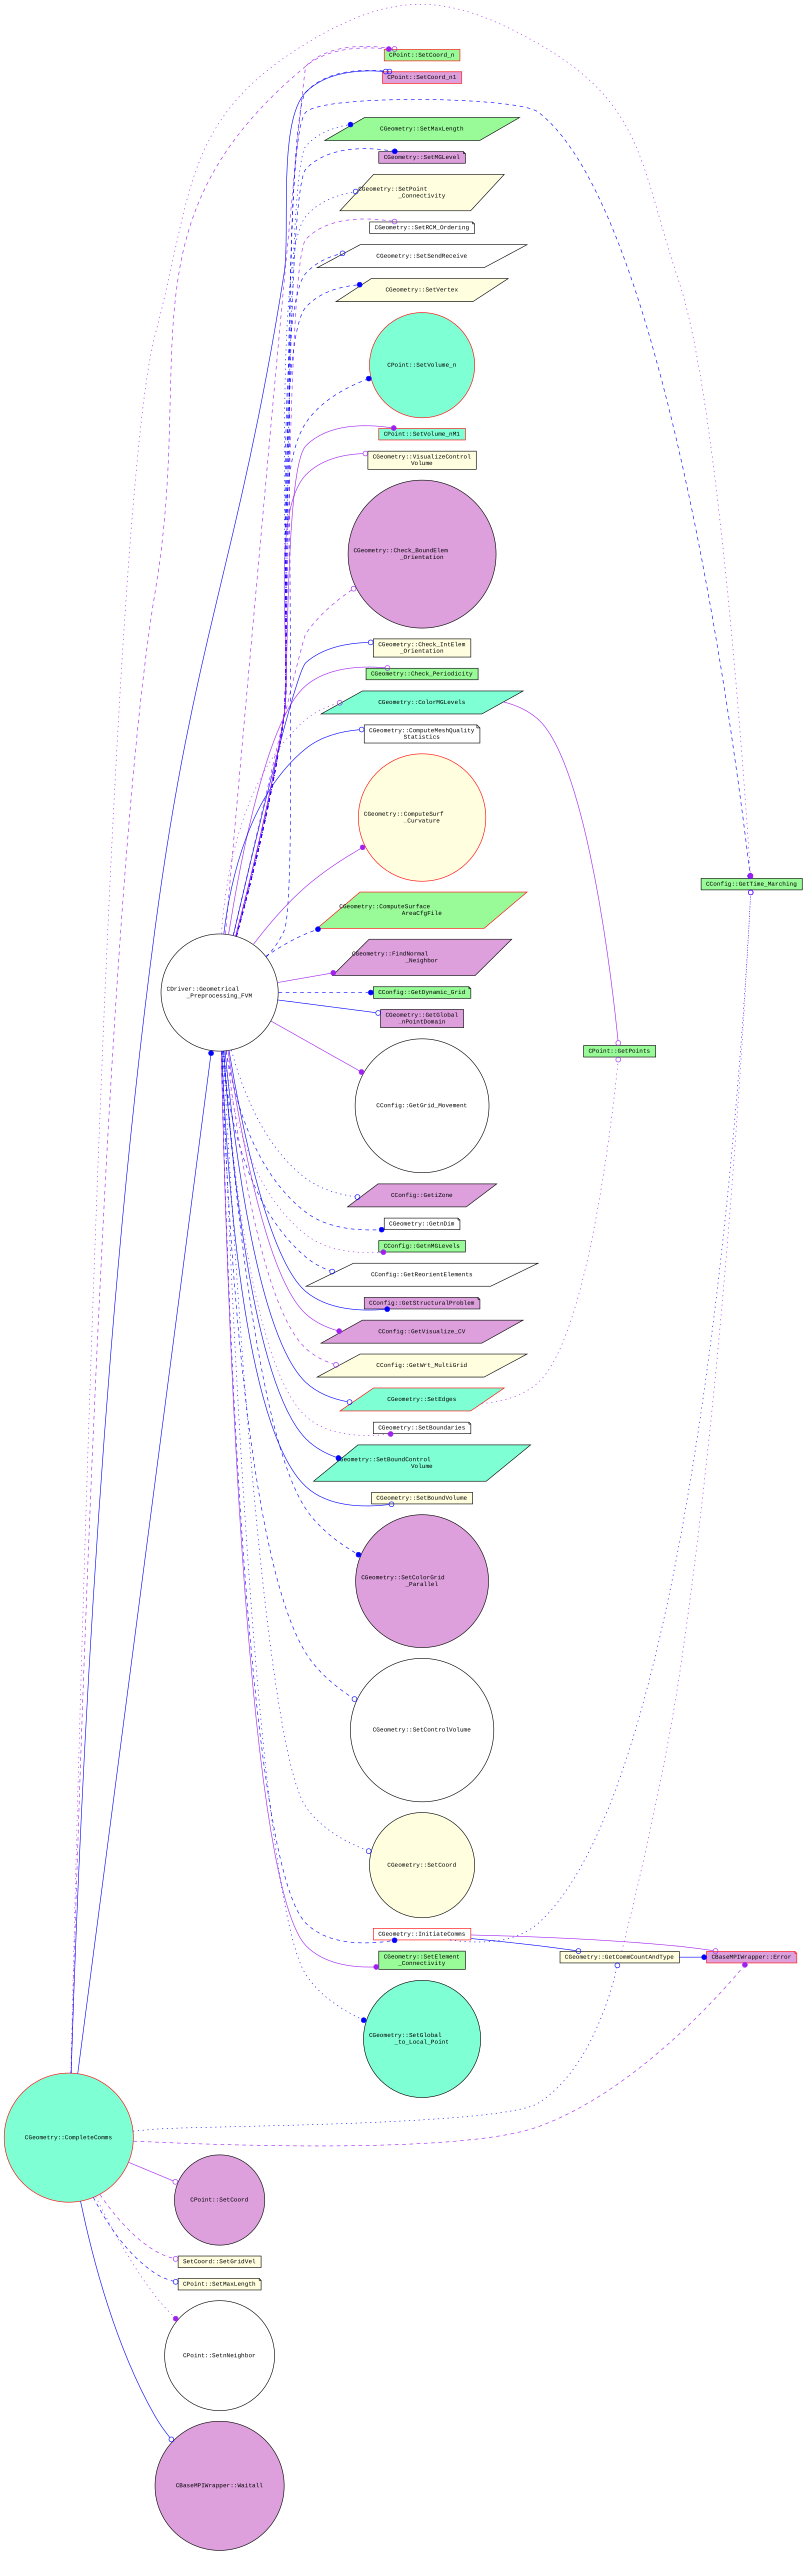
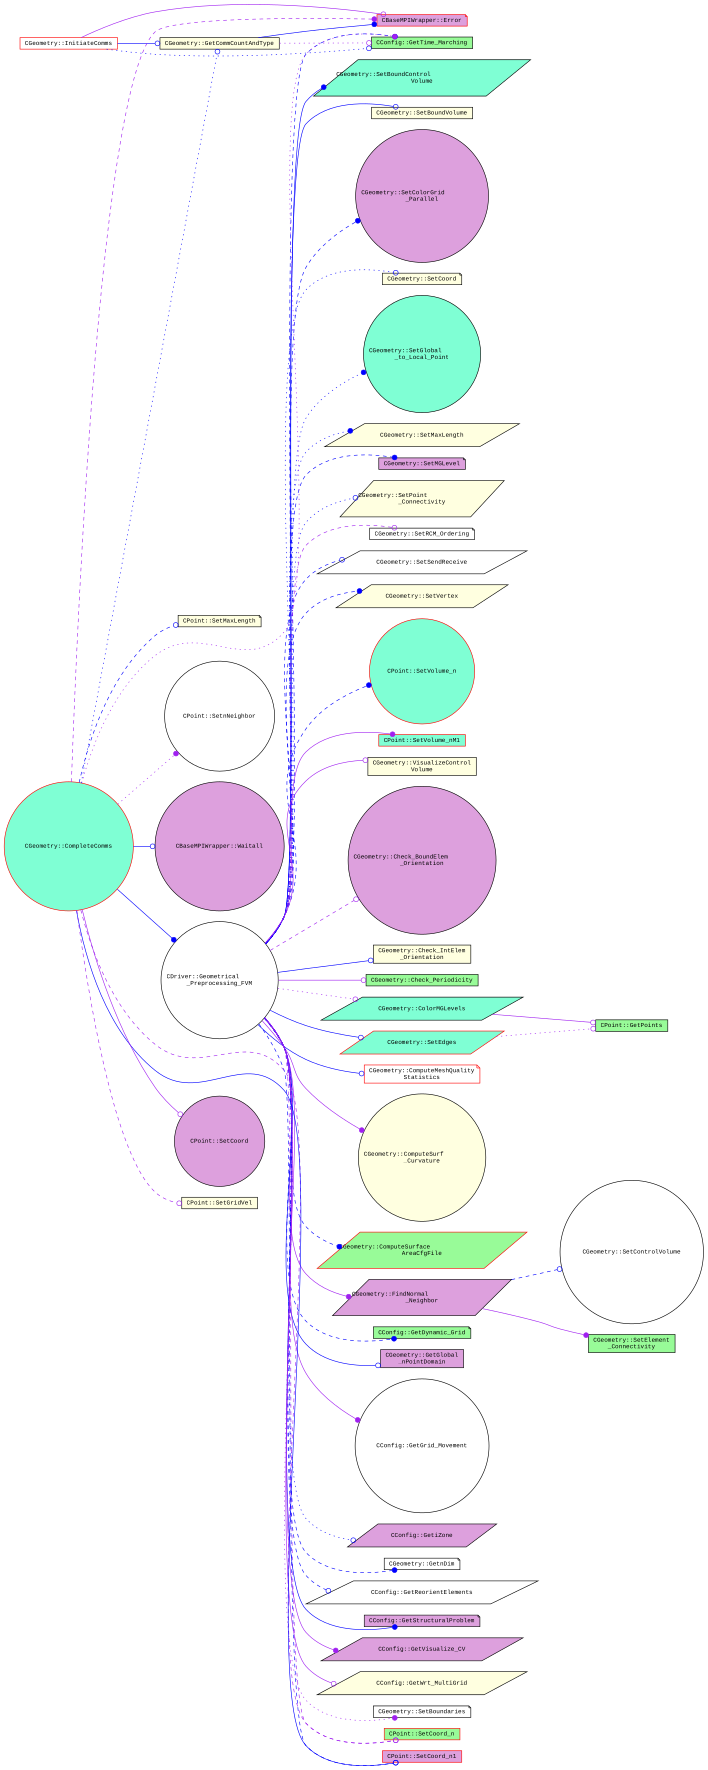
(422, 129) -> (422, 435)
(422, 734) -> (422, 1074)
(422, 818) -> (422, 1158)
(116, 1006) -> (256, 1053)
(254, 1220) -> (288, 1355)
(422, 1246) -> none
(256, 1472) -> (534, 1275)
(242, 1536) -> none
(241, 1538) -> (533, 1320)
(422, 1865) -> (422, 279)
(220, 2262) -> (220, 1203)
